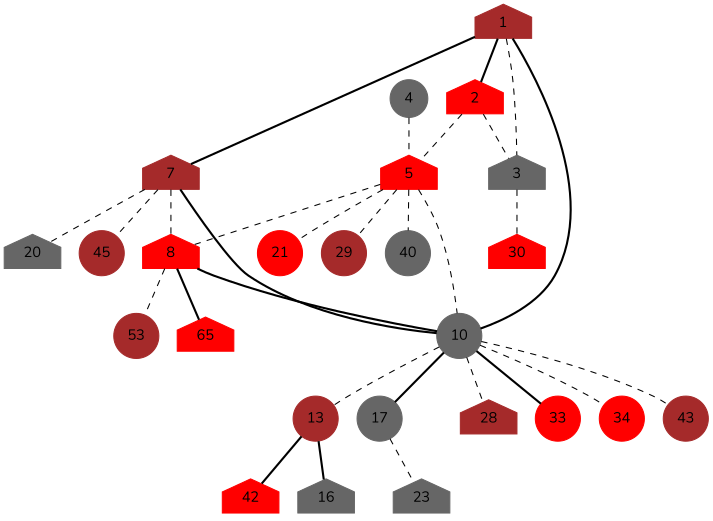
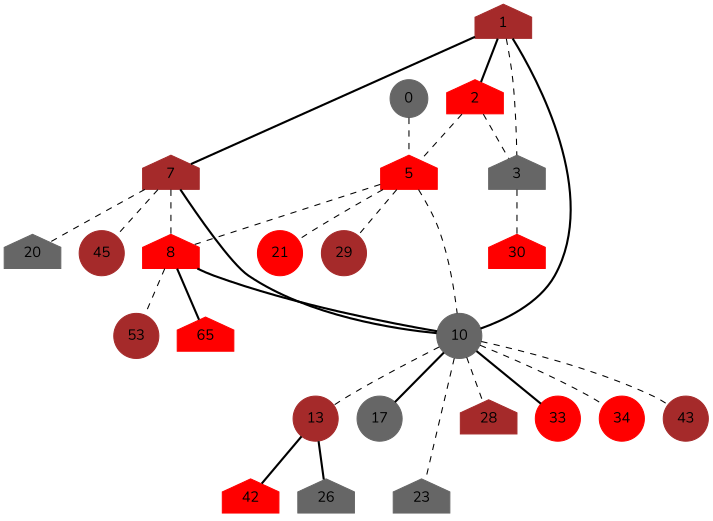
(409, 99) -> (409, 99)
(408, 253) -> none
(402, 460) -> (440, 419)
(326, 498) -> (326, 498)
